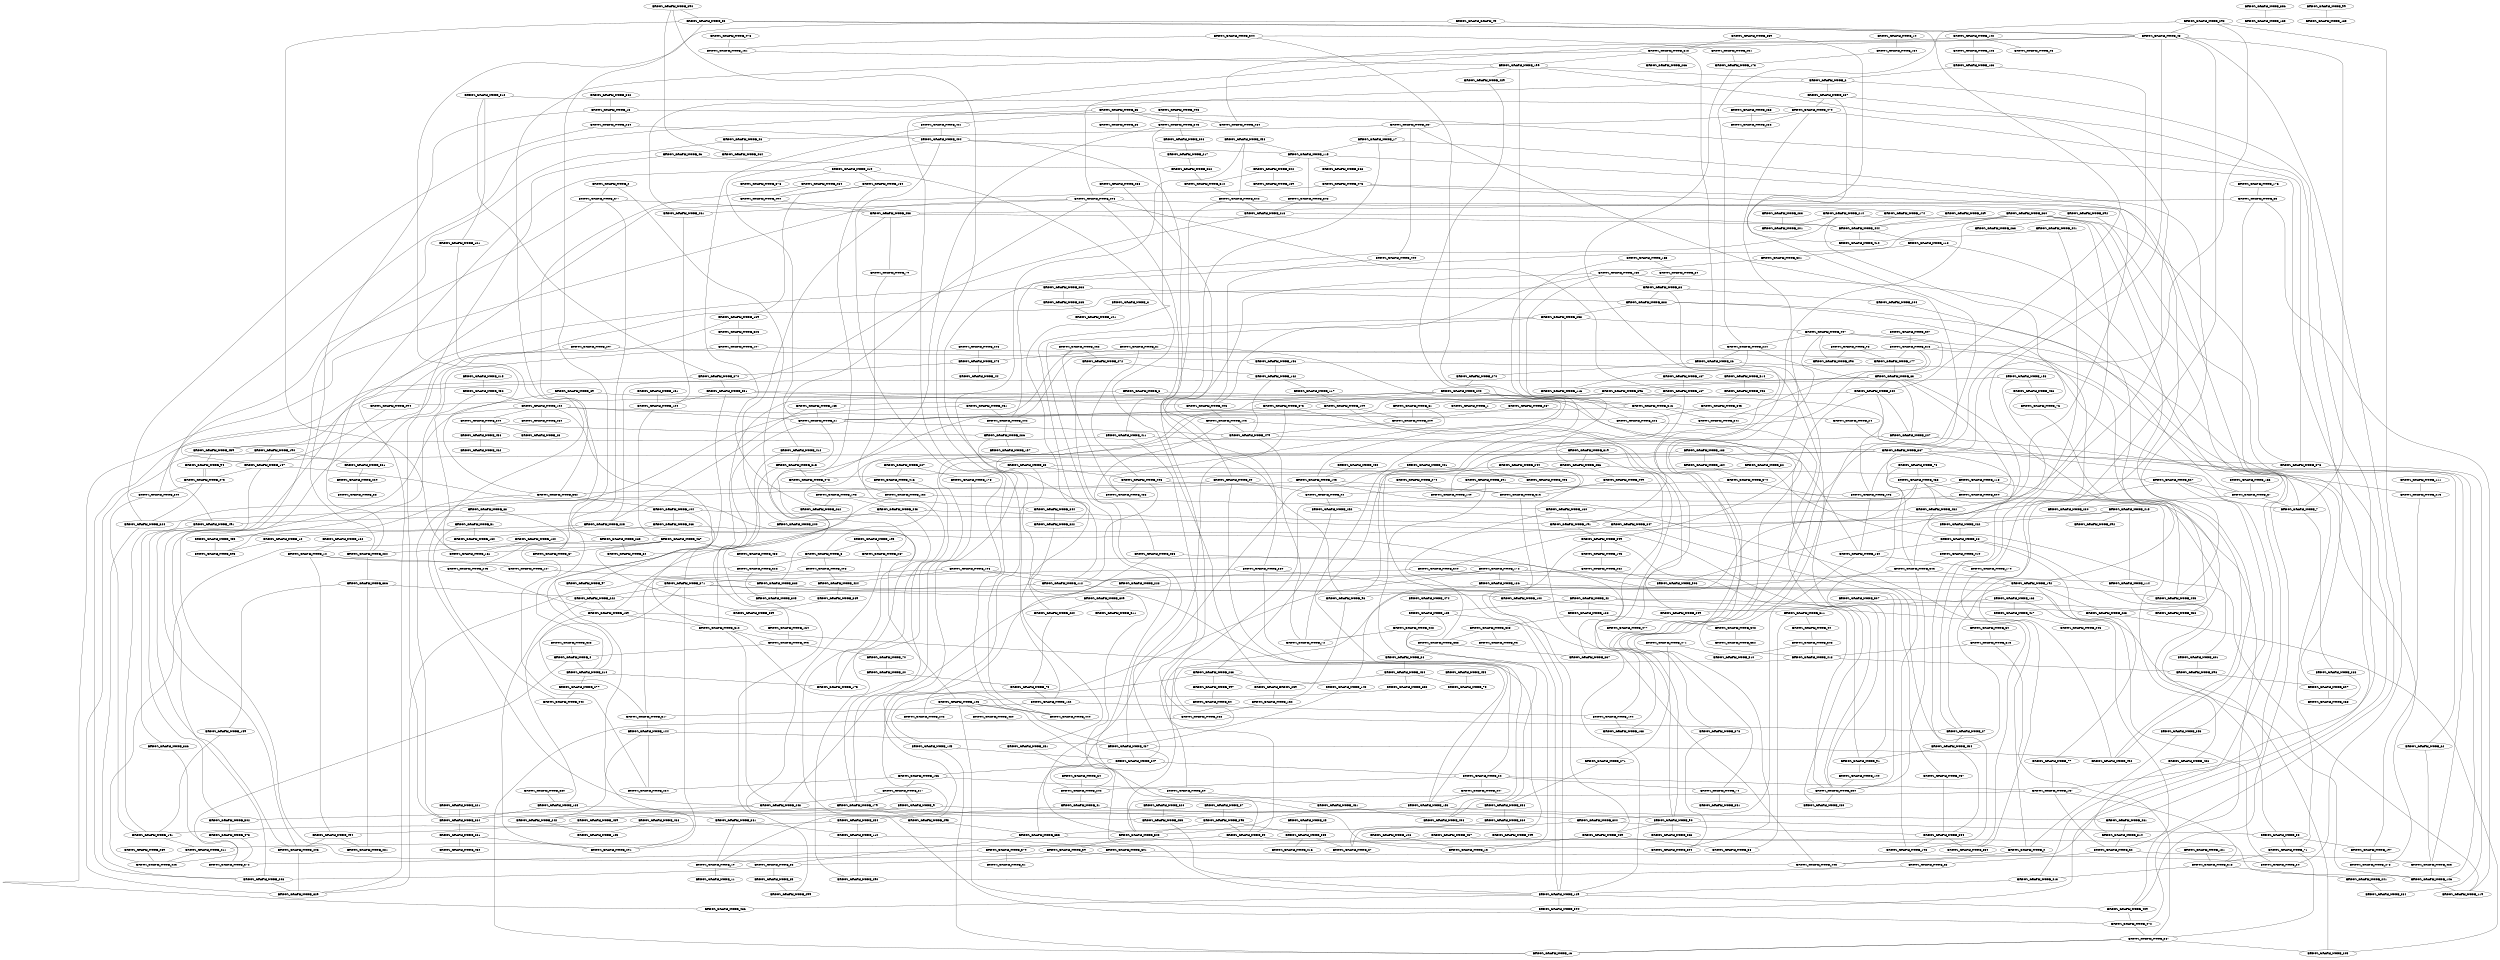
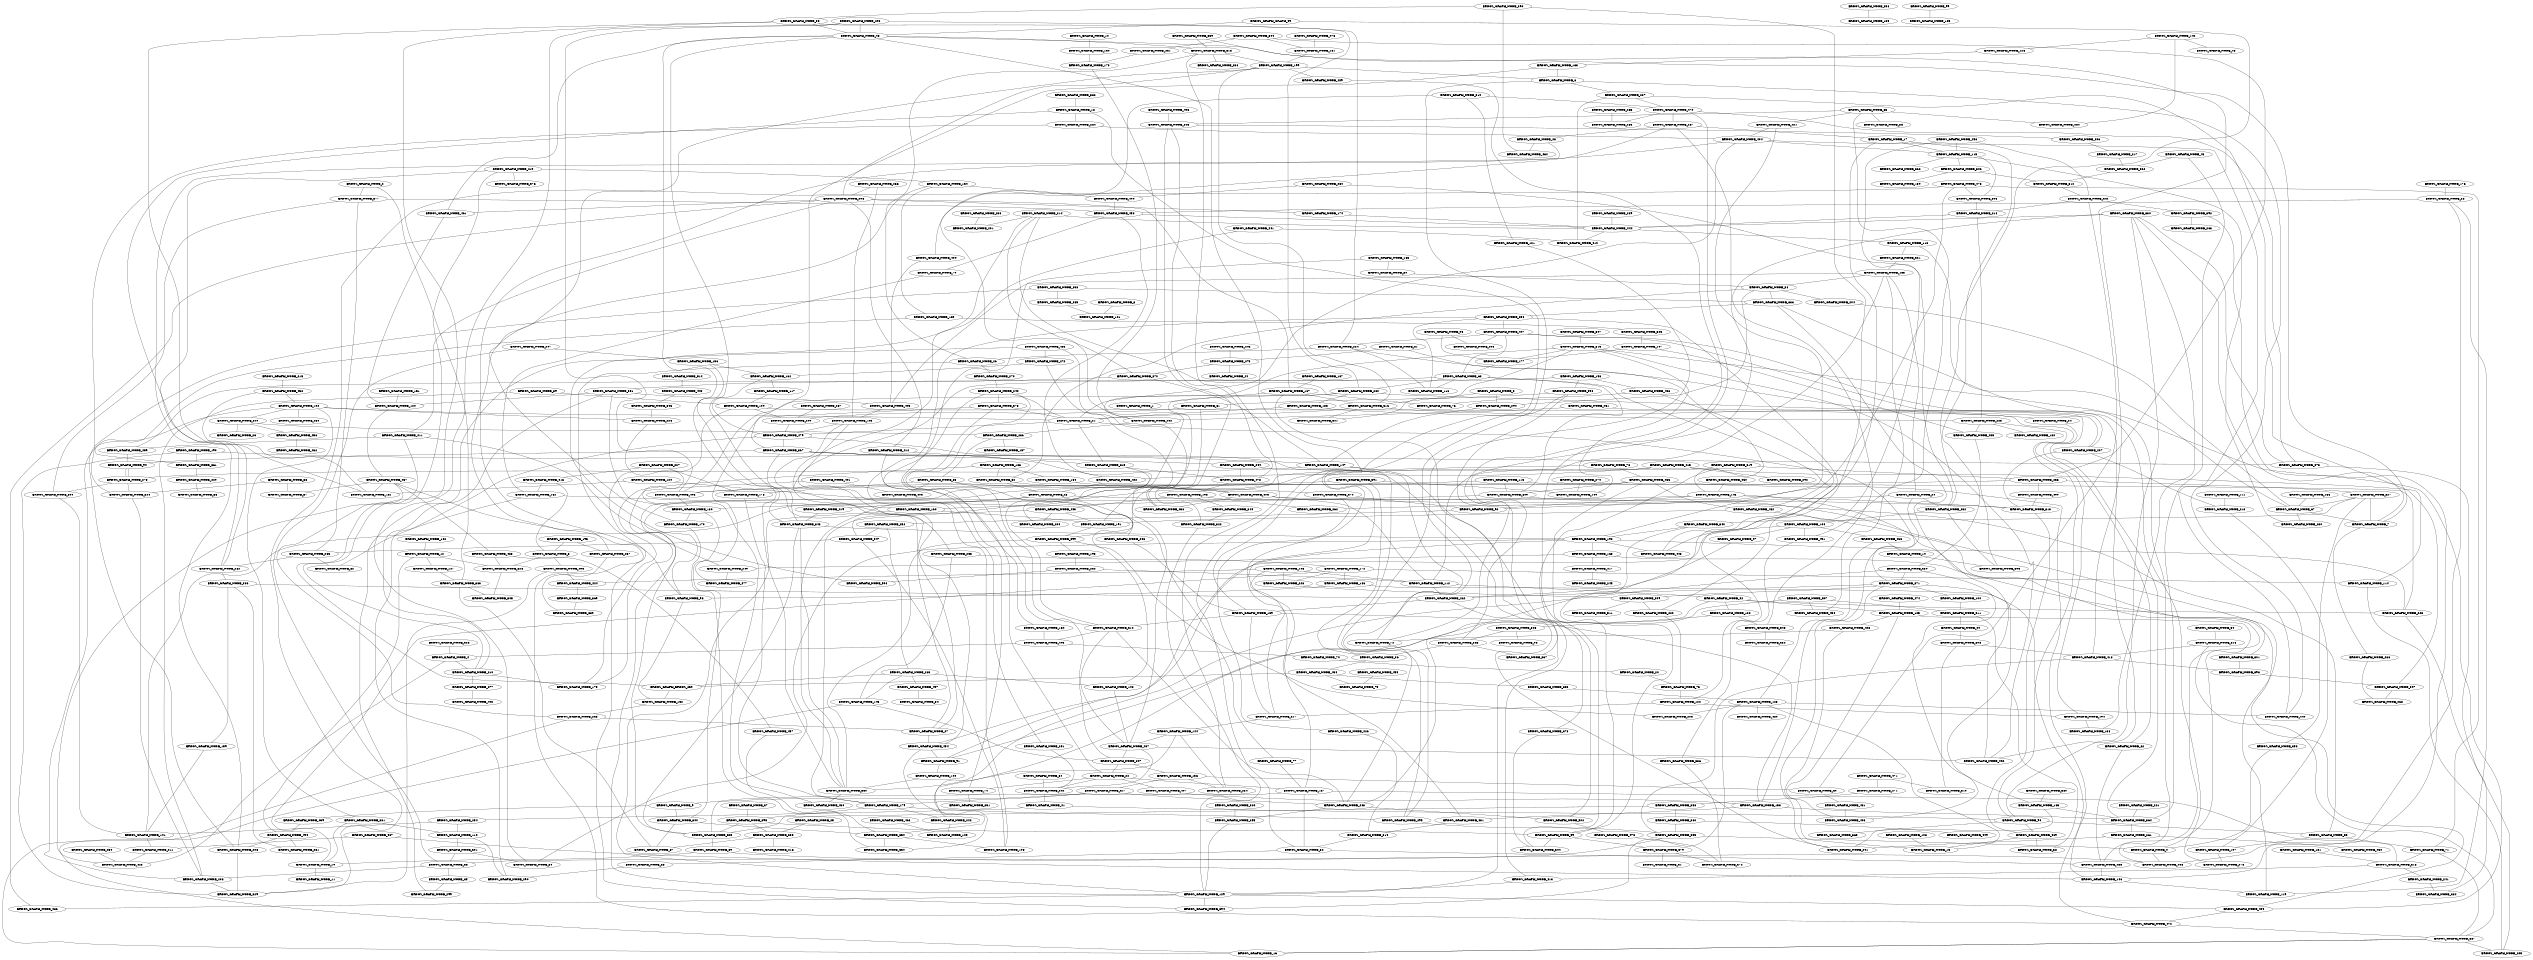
(1557, 397) -> none
(1094, 411) -> none
(474, 524) -> none
